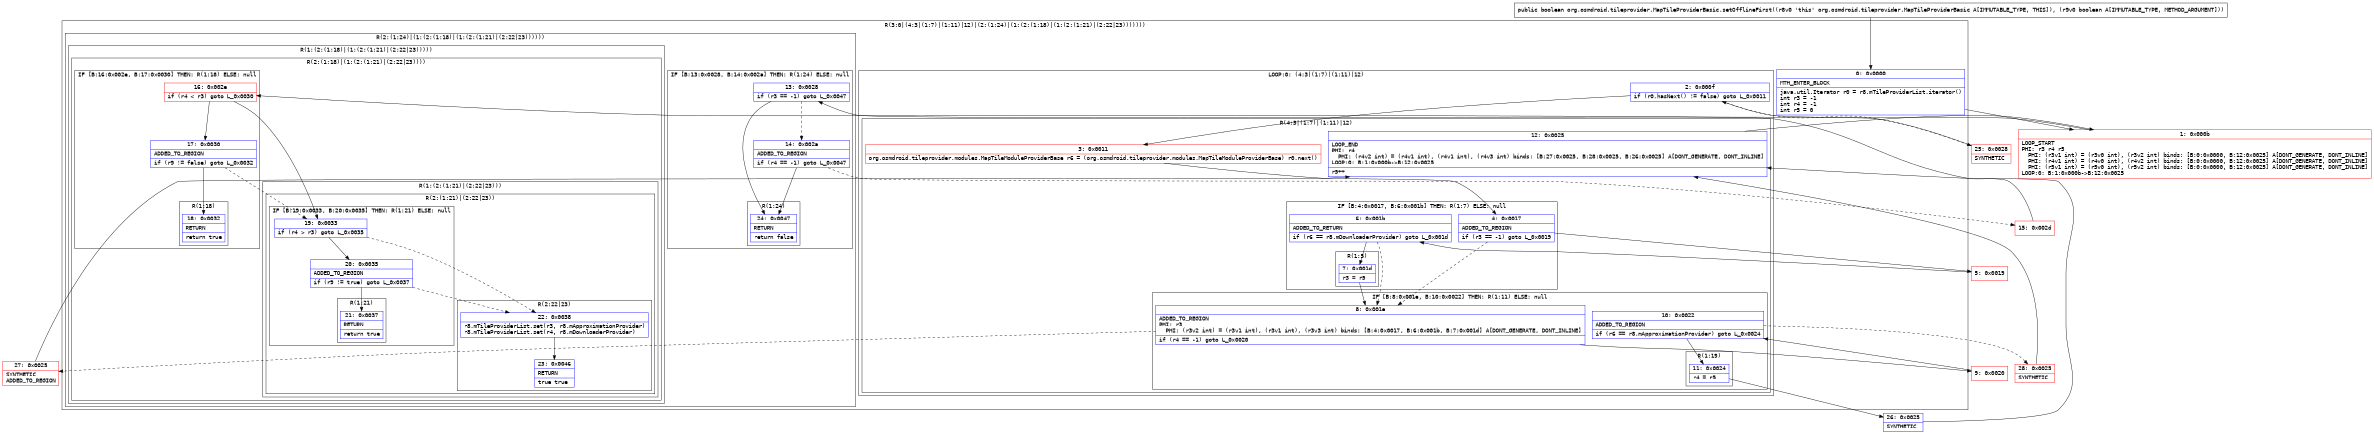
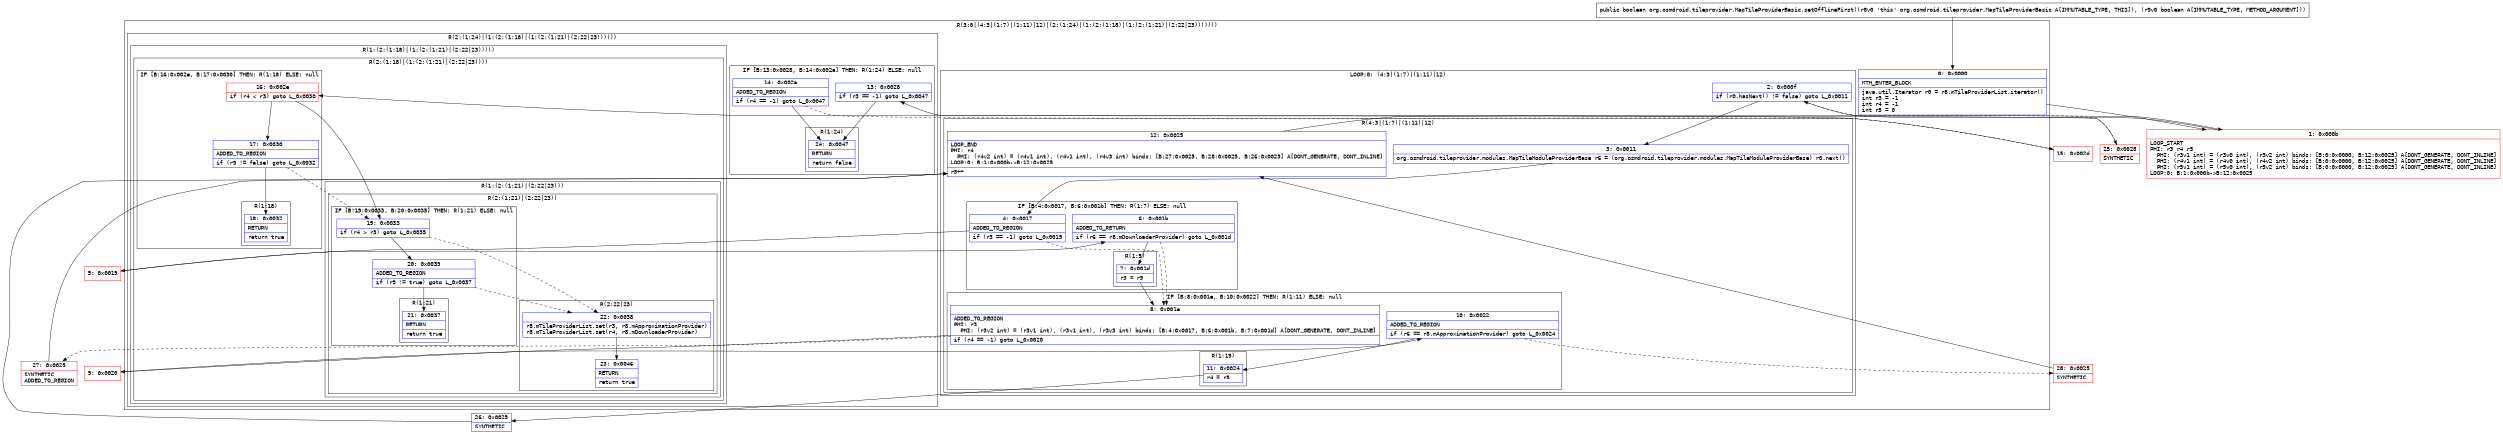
(802, 119) -> none
(1093, 154) -> (1621, 154)
(553, 382) -> (617, 382)
